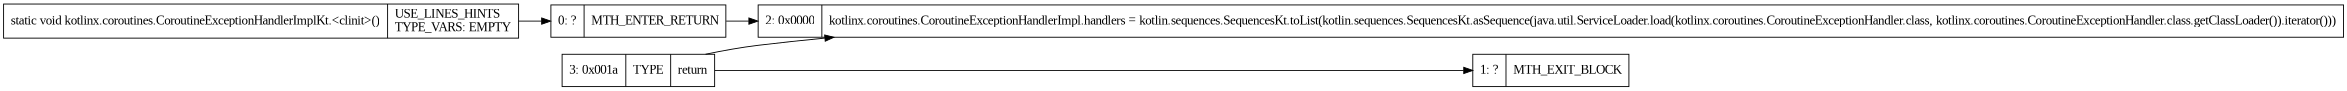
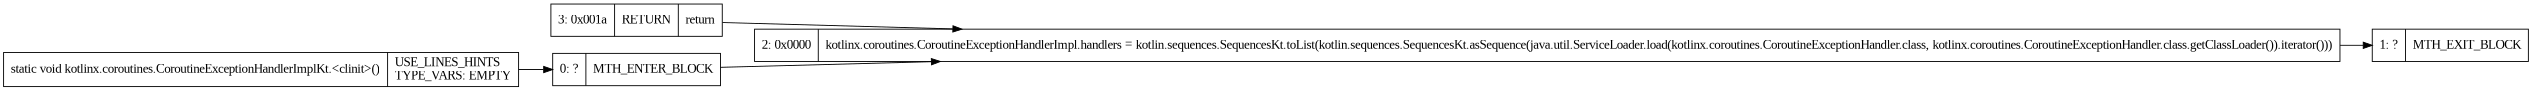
(655, 21) -> (653, 69)
(648, 70) -> (646, 20)
(1089, 70) -> (2352, 45)
